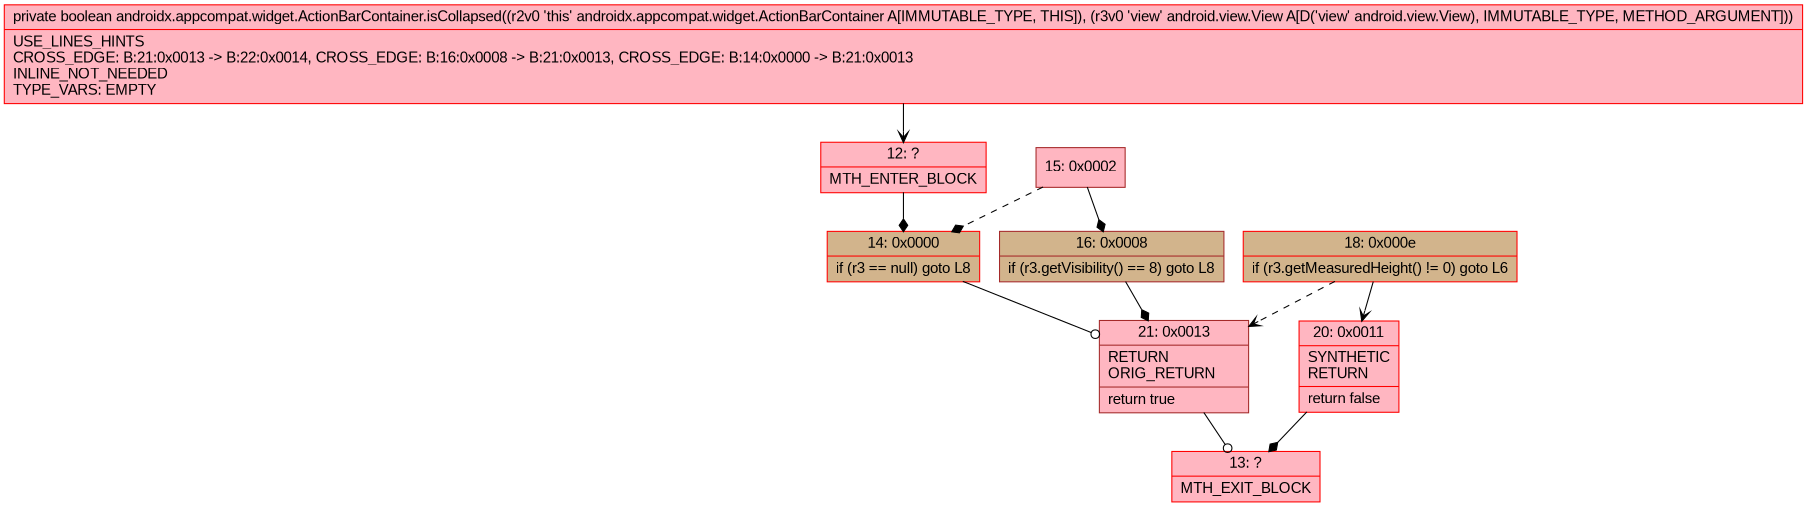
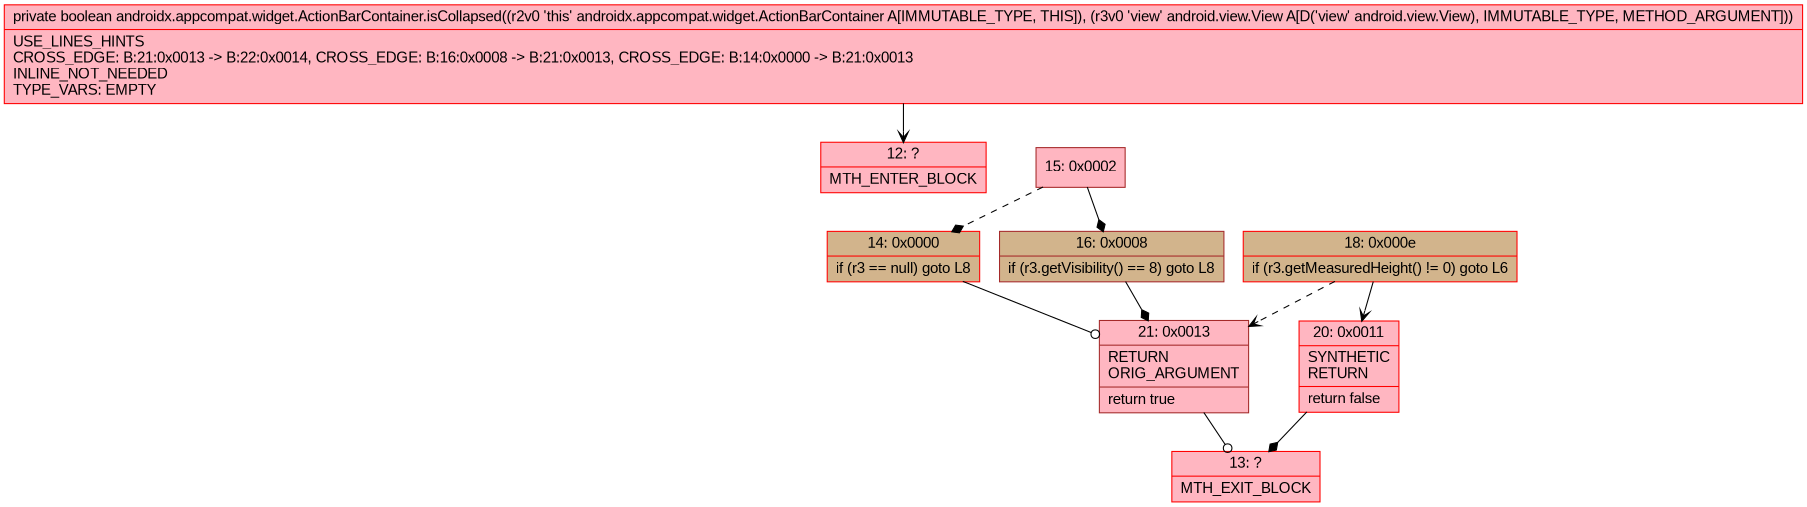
(903, 206) -> none
(1162, 374) -> (1174, 374)
